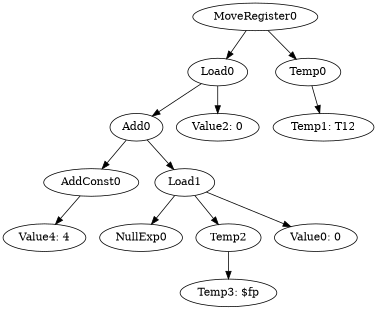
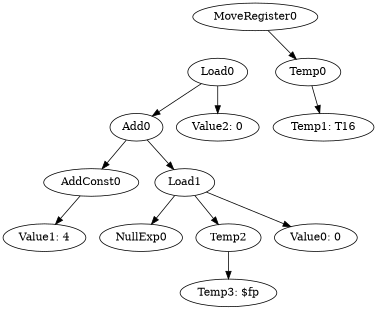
(239, 42) -> none
(324, 127) -> (324, 127)
(44, 238) -> (44, 238)
